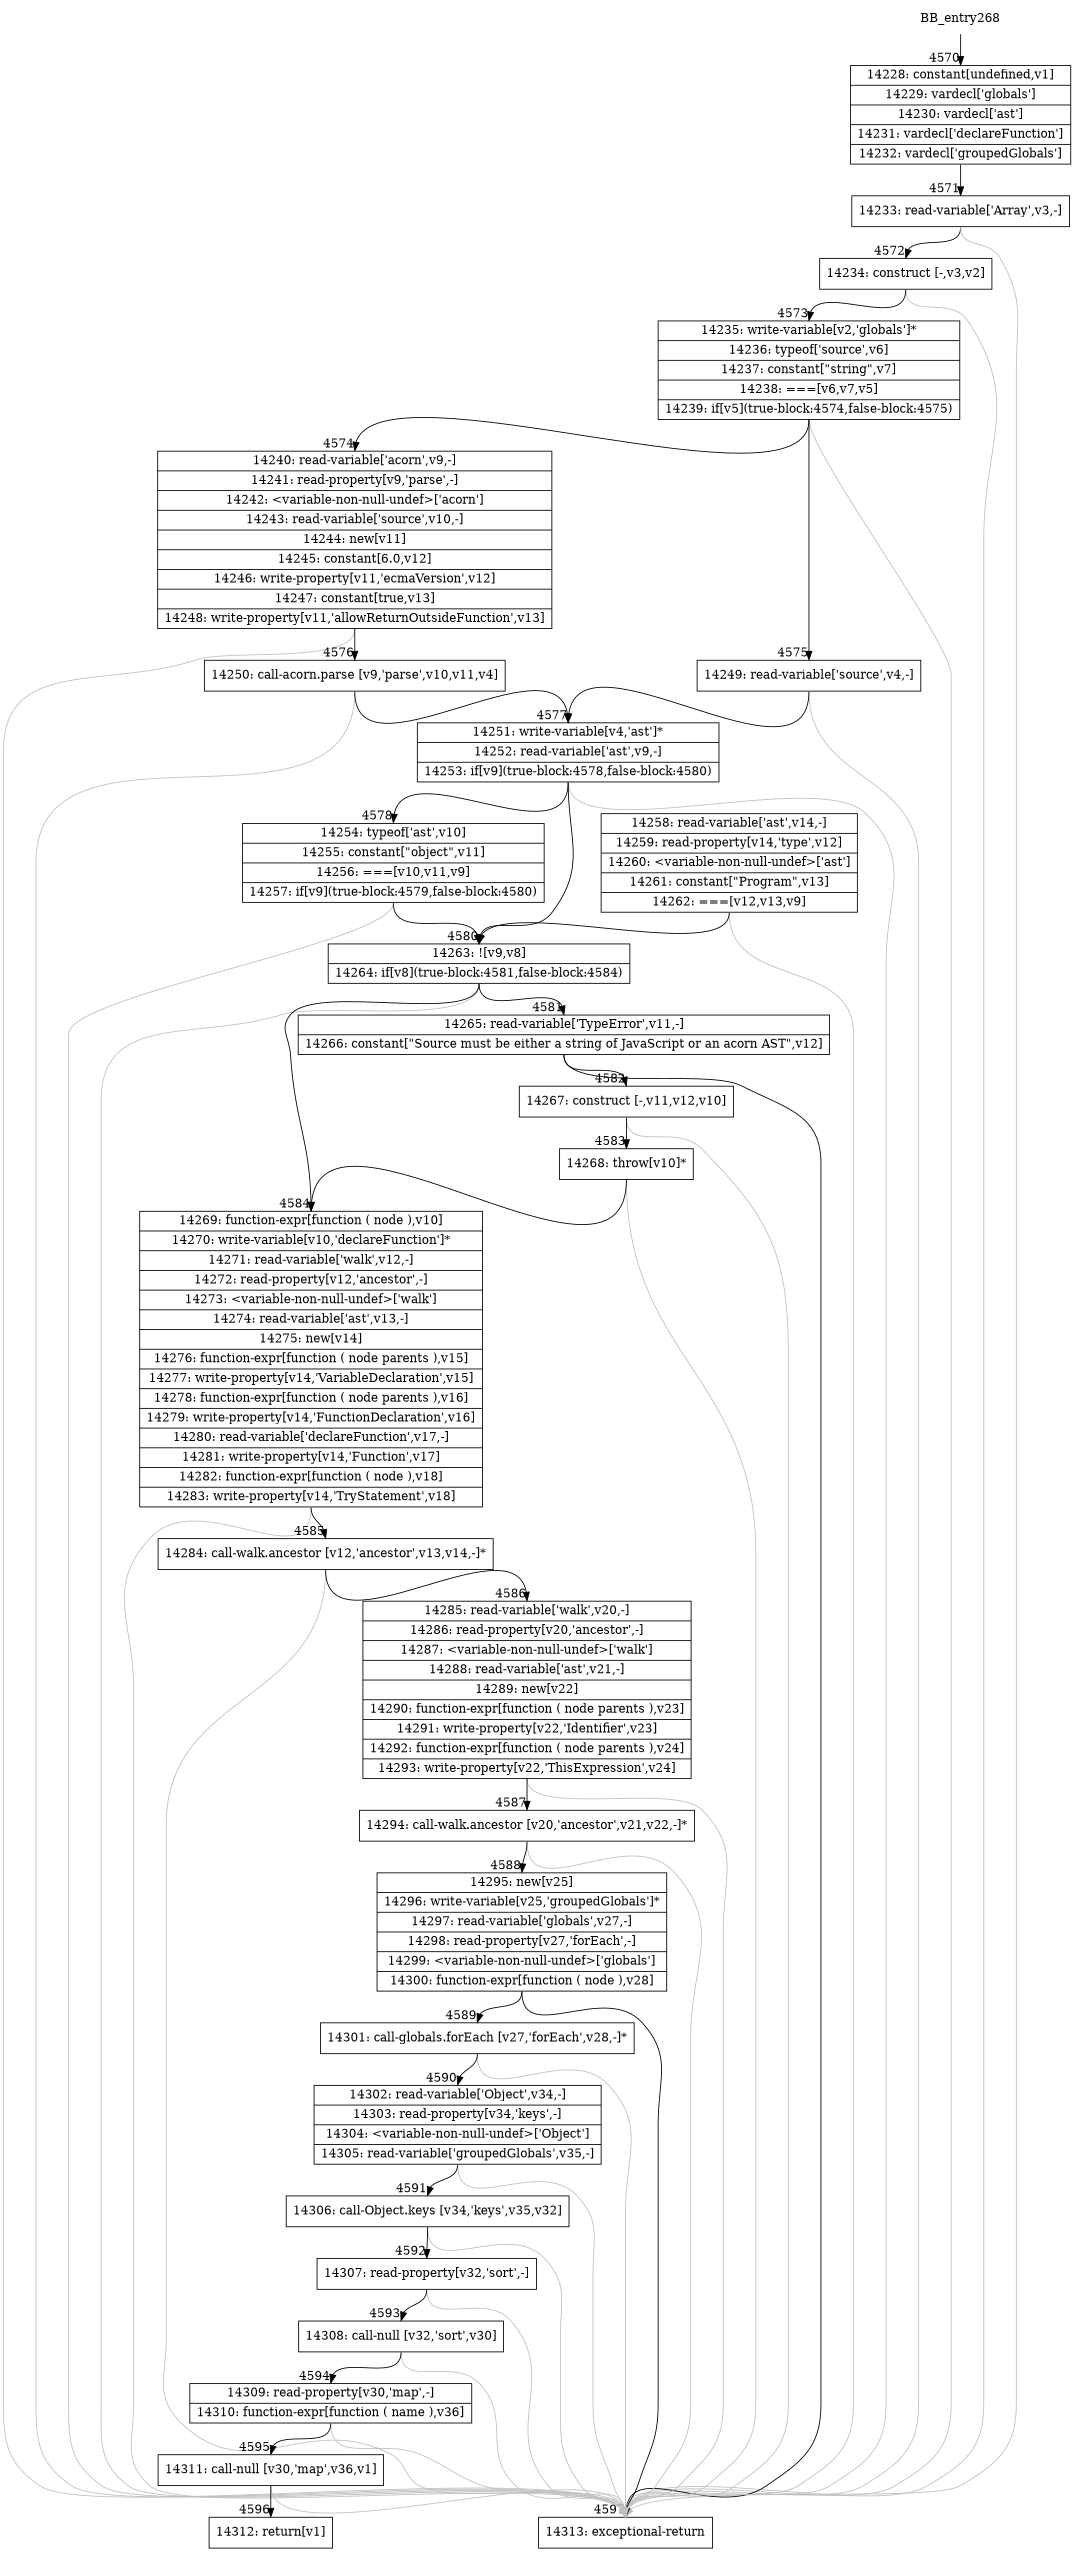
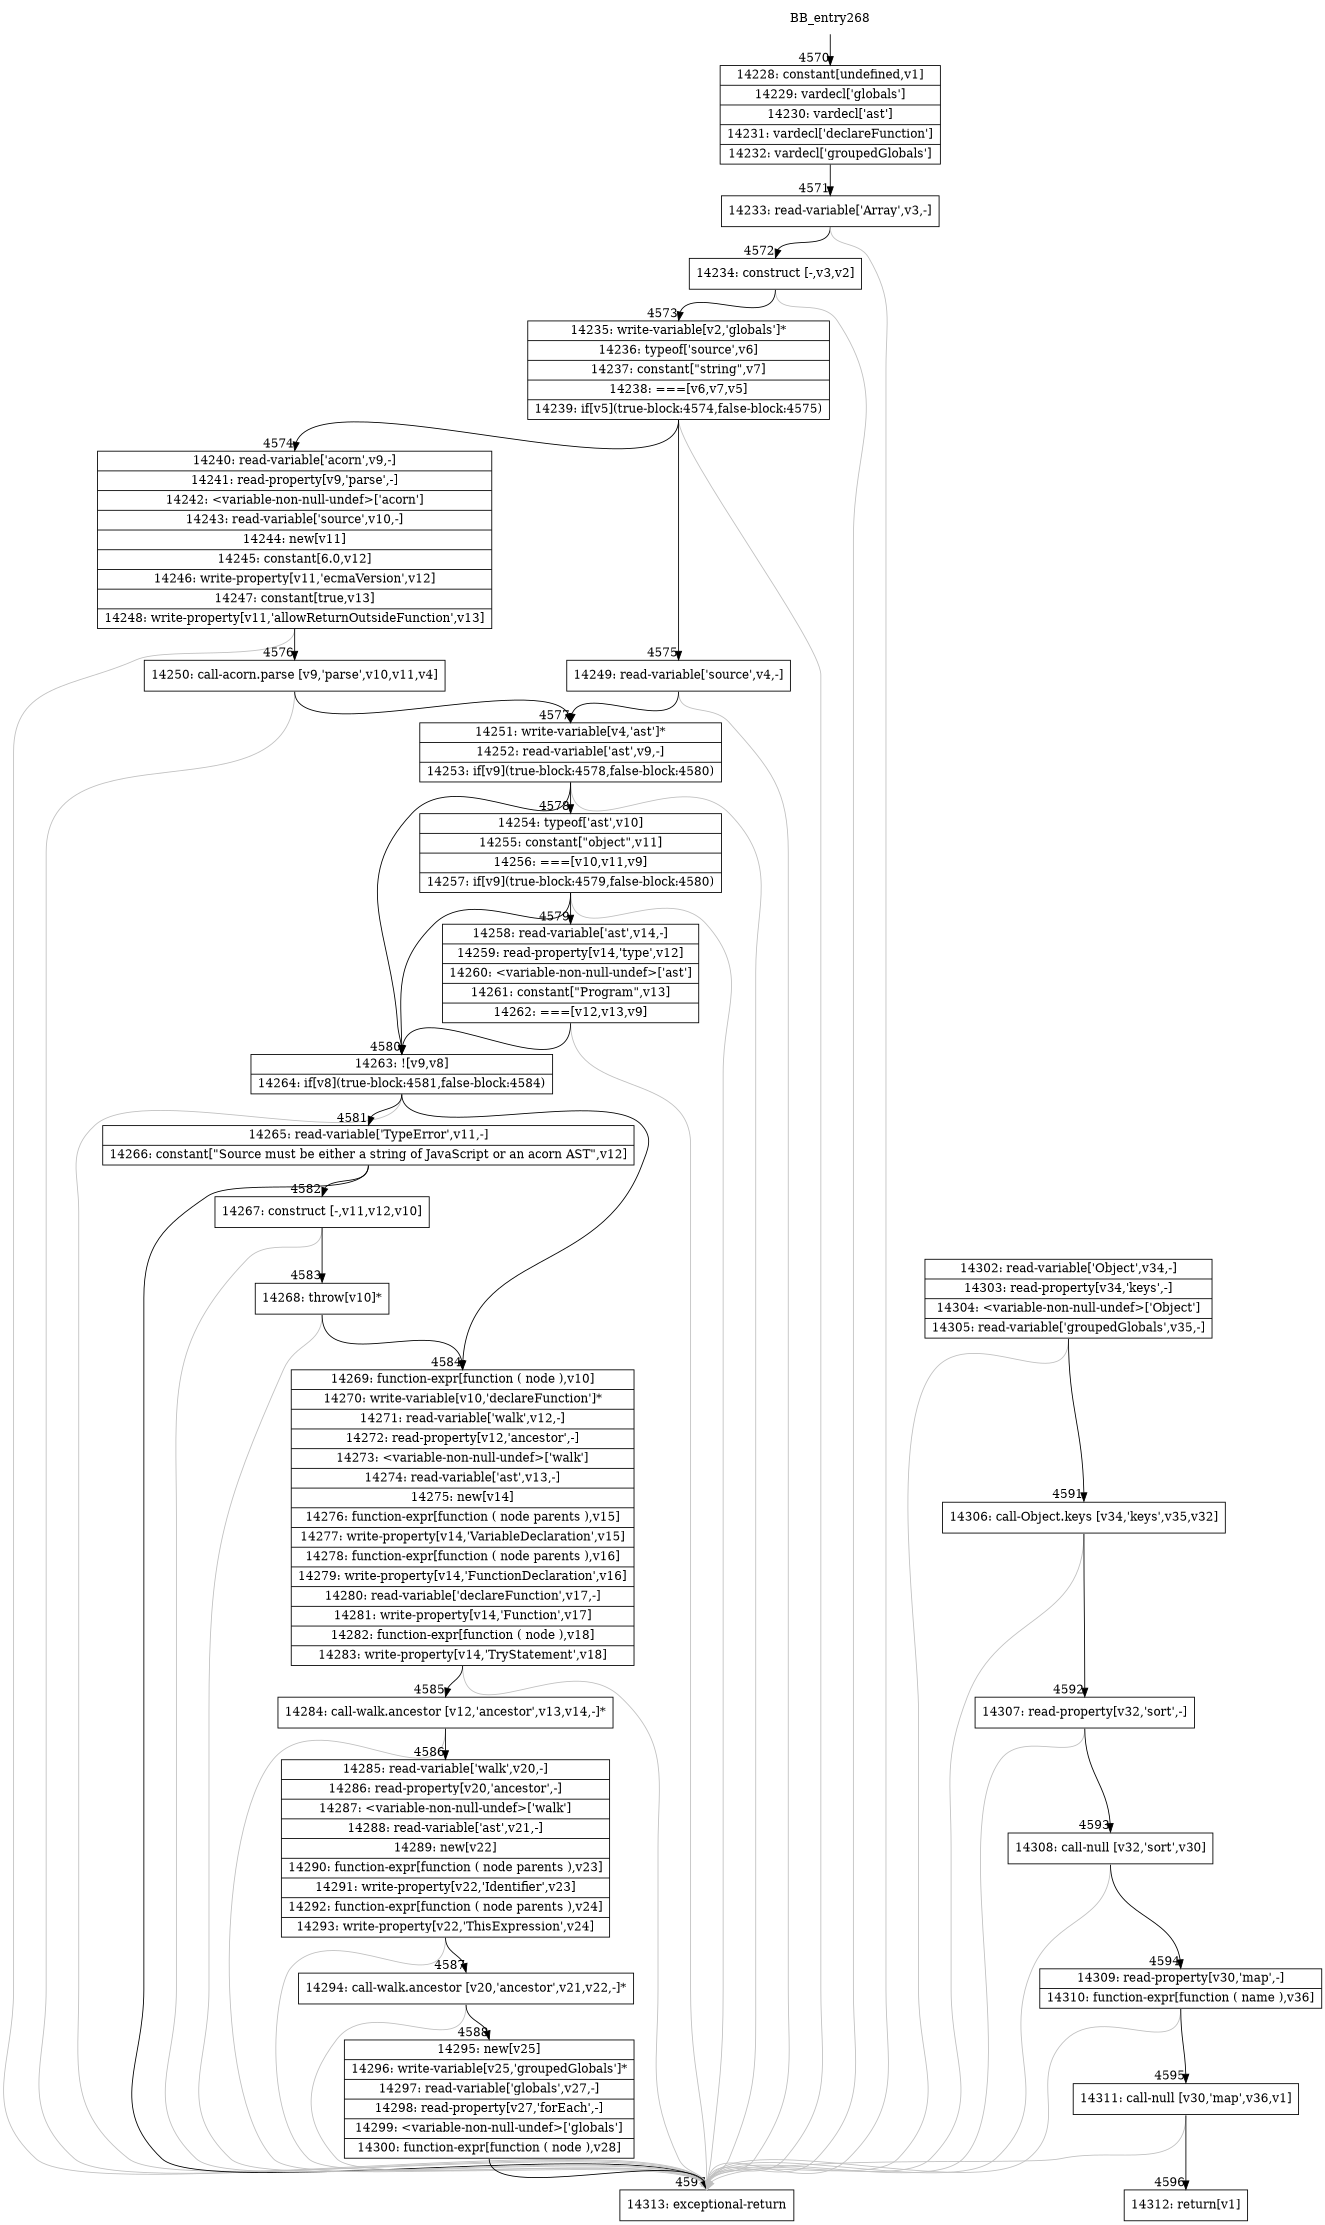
none -> (571, 904)
(477, 2038) -> none
